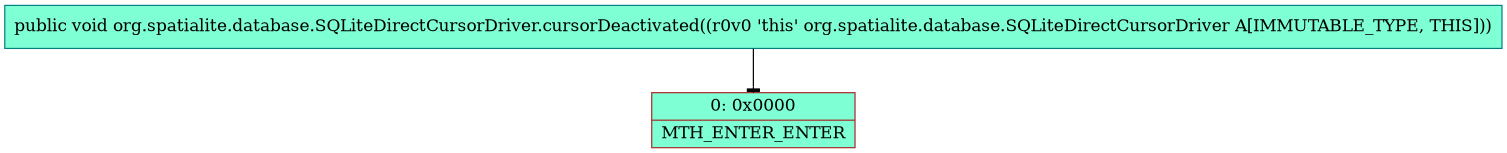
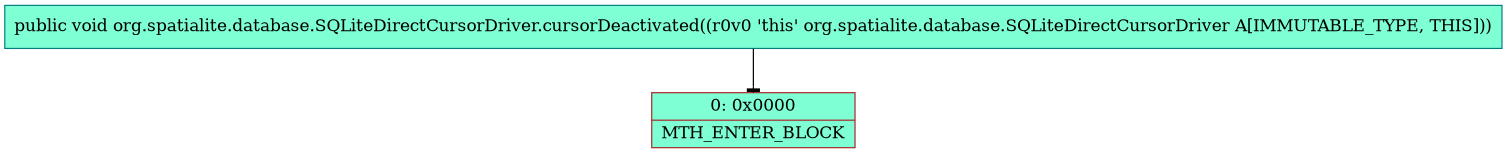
(753, 133) -> (753, 133)
